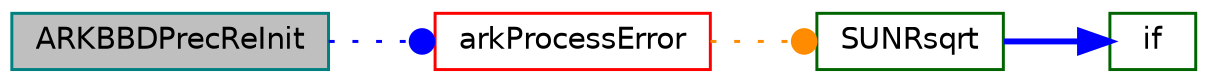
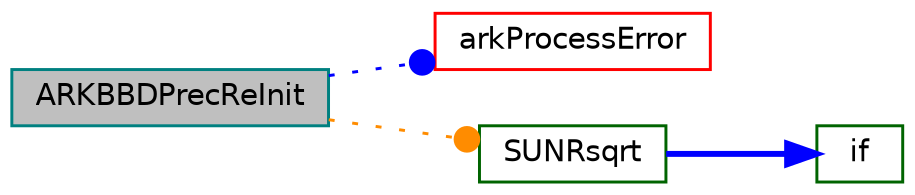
(751, 41) -> (392, 129)
